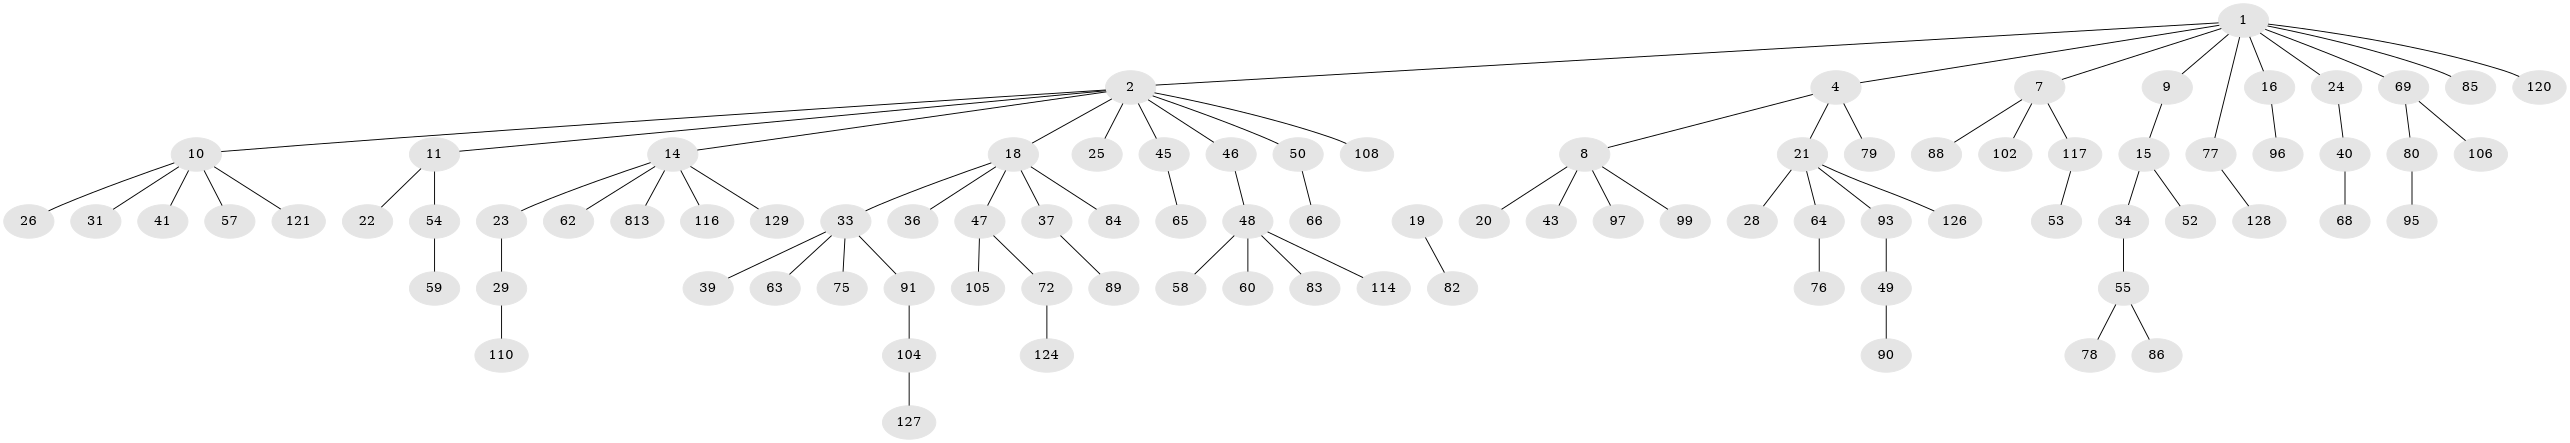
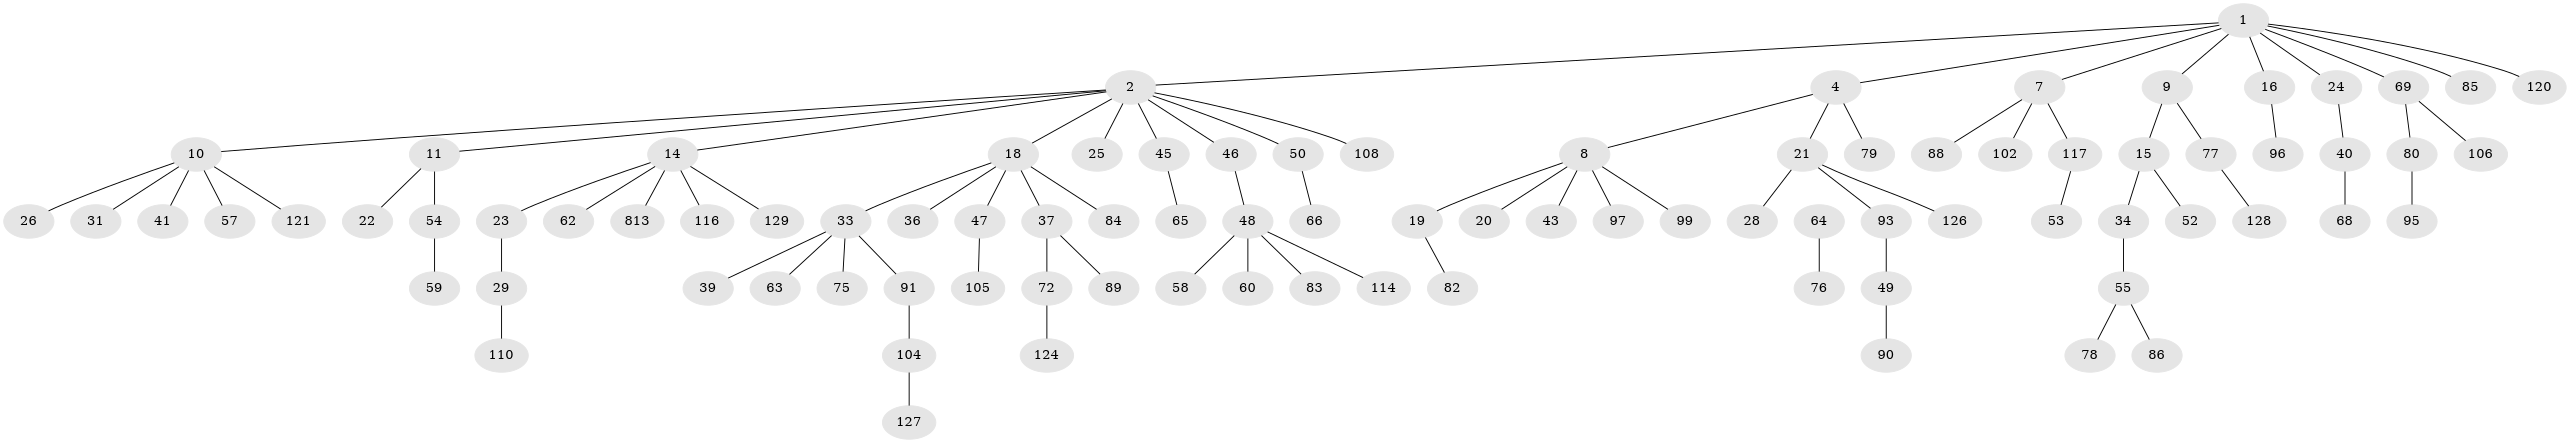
(2227, 87) -> (2189, 121)
none -> (1499, 186)
(1811, 188) -> none
(1013, 255) -> (1047, 255)
